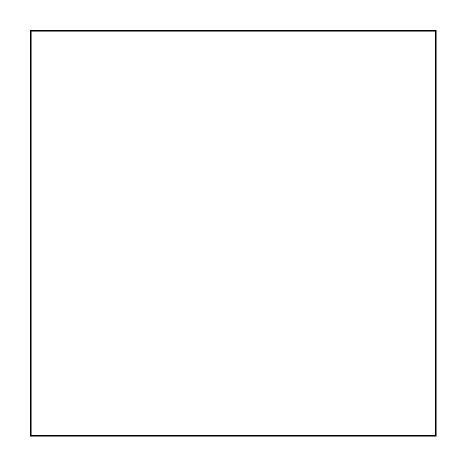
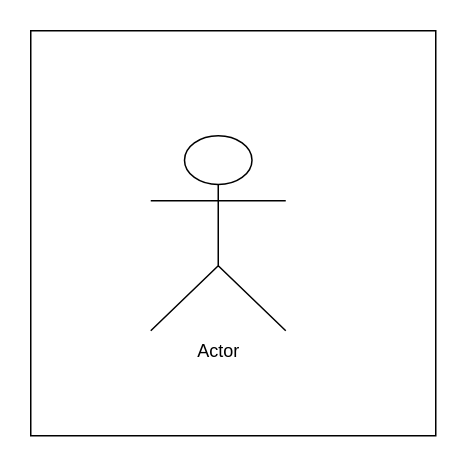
none -> (218, 233)
